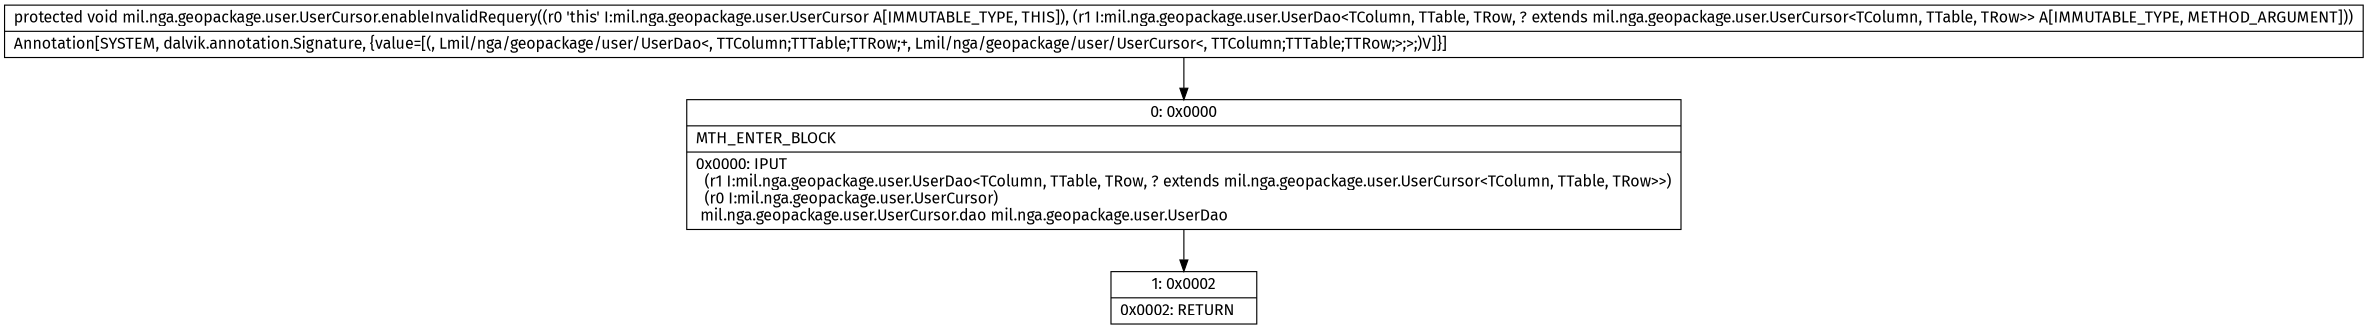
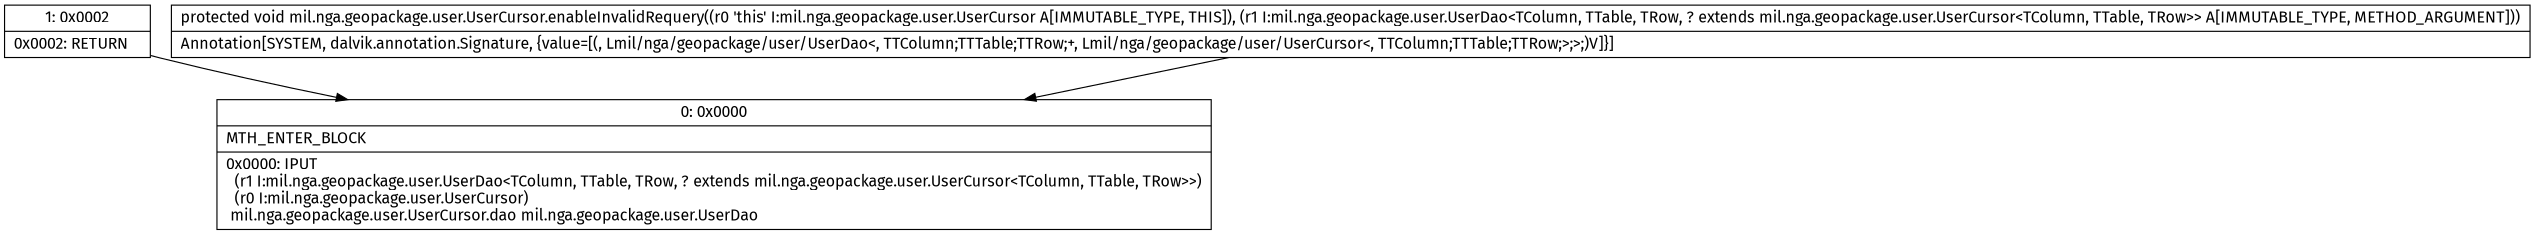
(1184, 245) -> (243, 78)
